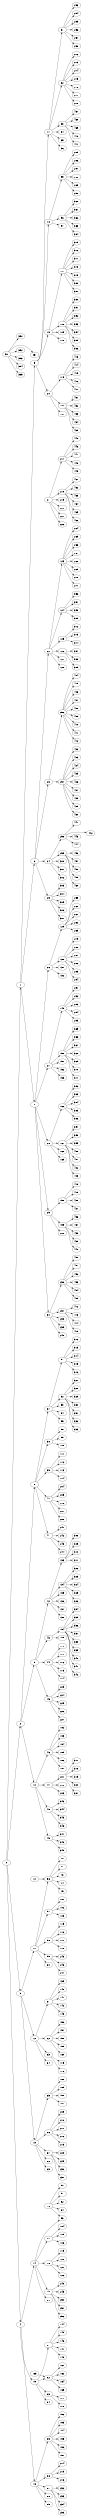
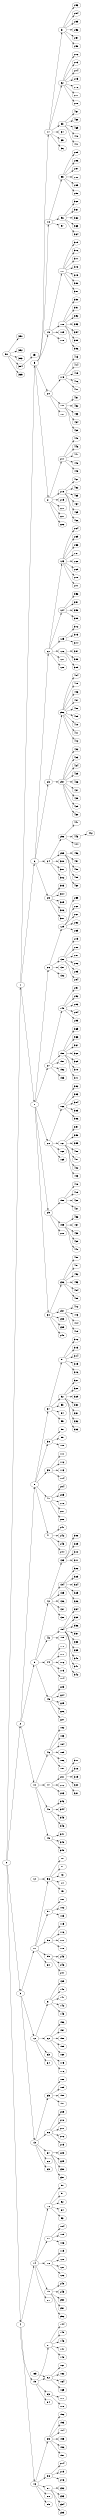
(20, 345) -> (27, 361)
none -> (41, 431)
(75, 832) -> (83, 835)
(42, 2238) -> (41, 2235)
